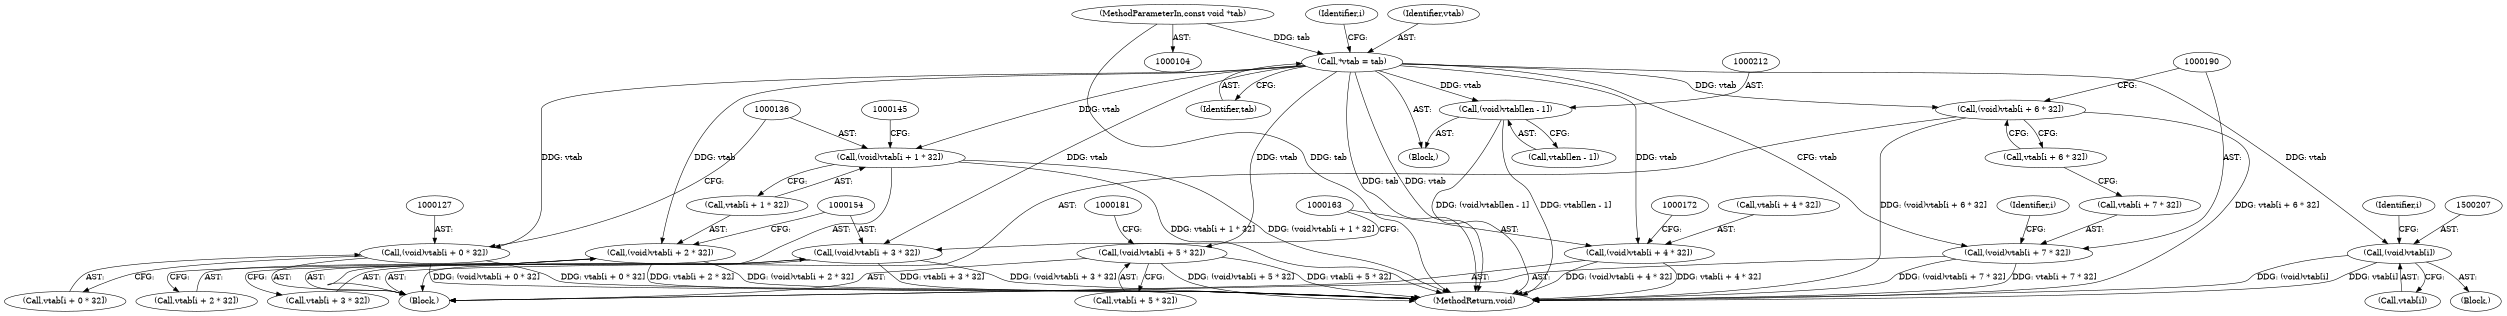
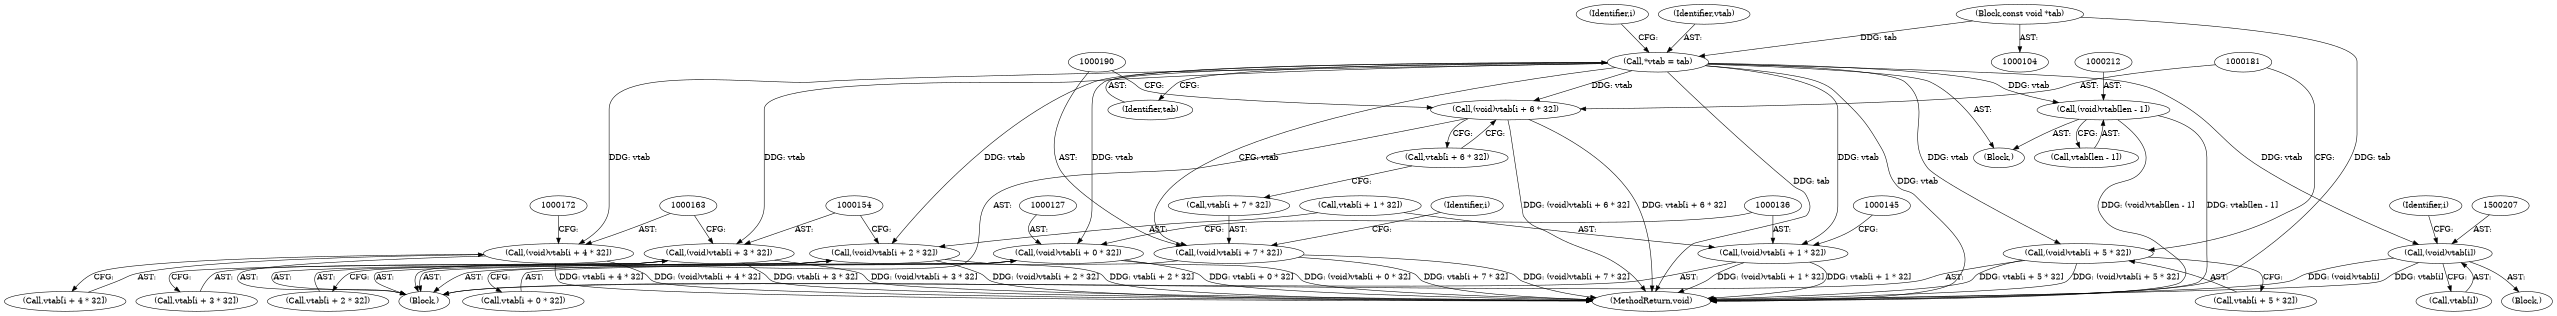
(1173, 14) -> (2020, 14)
none -> (1902, 101)
(797, 174) -> none
none -> (235, 259)
